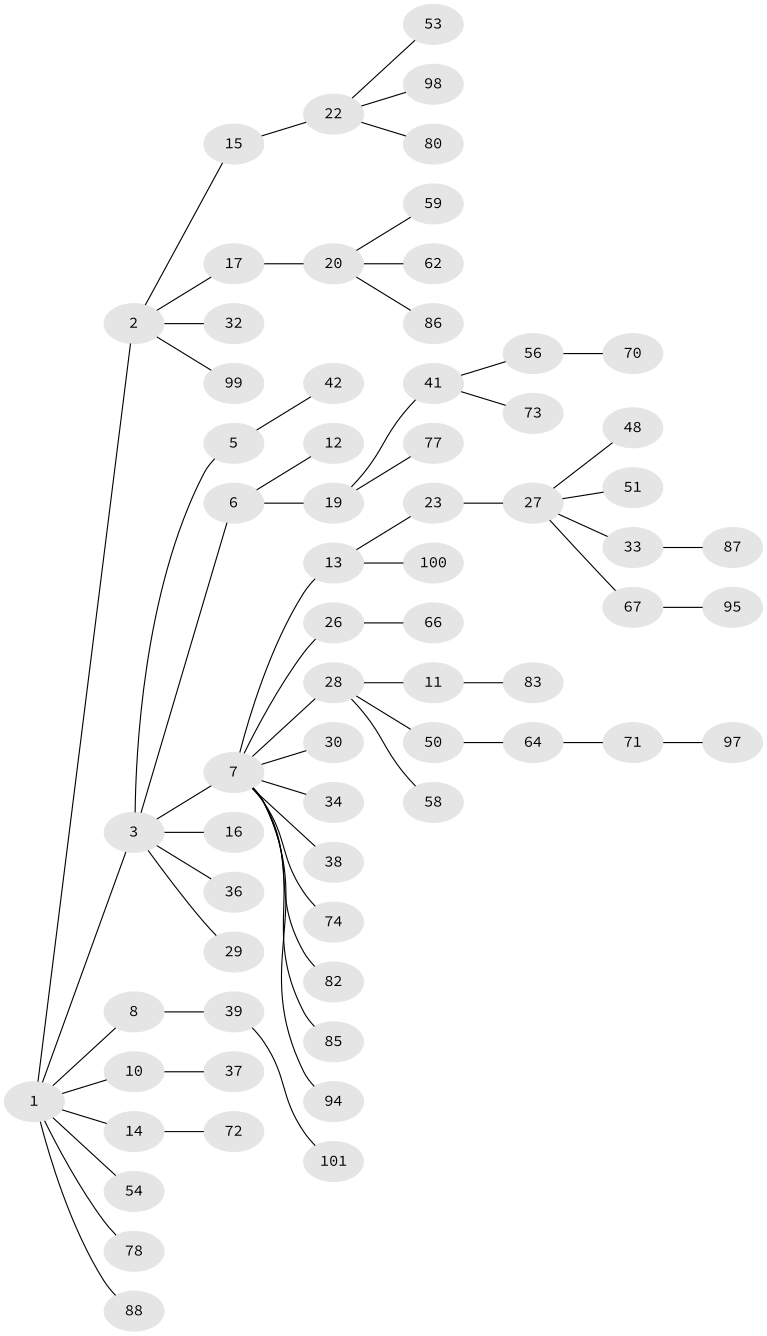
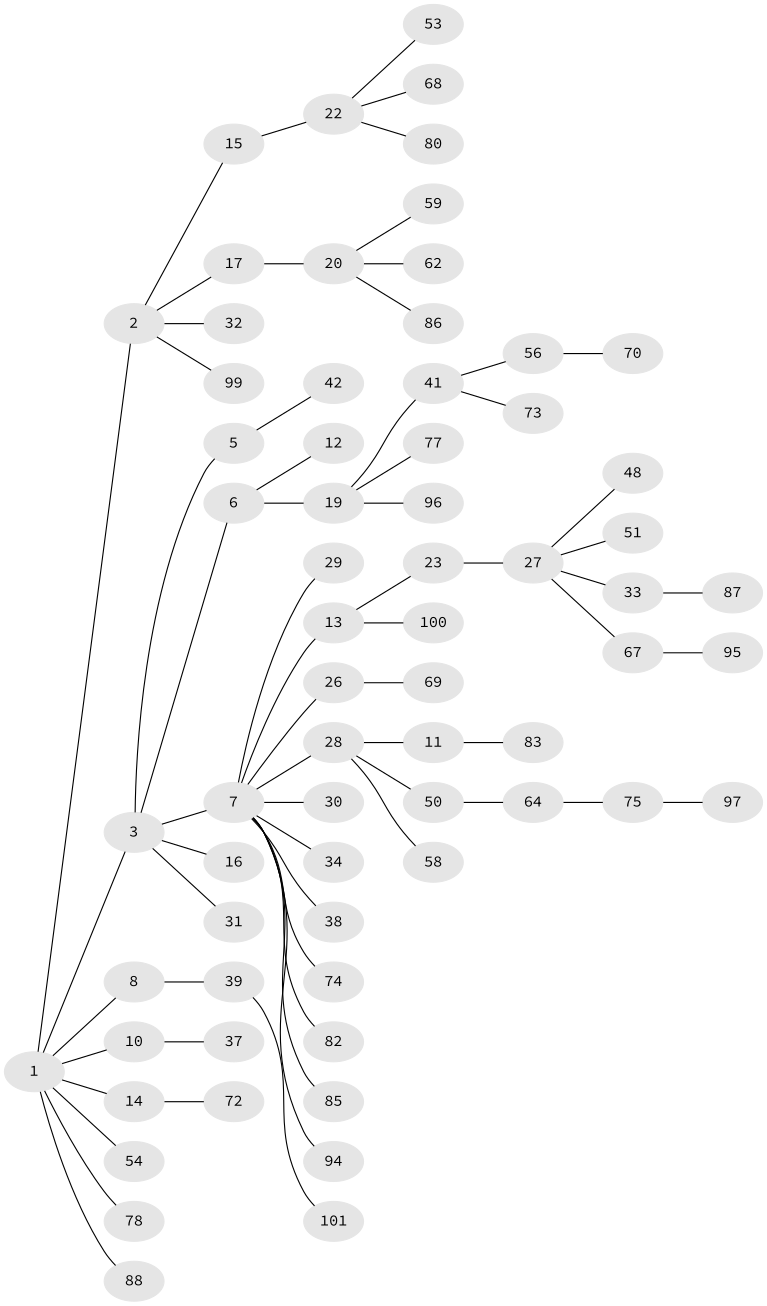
(433, 84) -> (433, 84)
none -> (433, 503)
(433, 623) -> (433, 683)
(633, 743) -> (633, 802)
(234, 892) -> (234, 922)
(181, 894) -> (266, 676)
